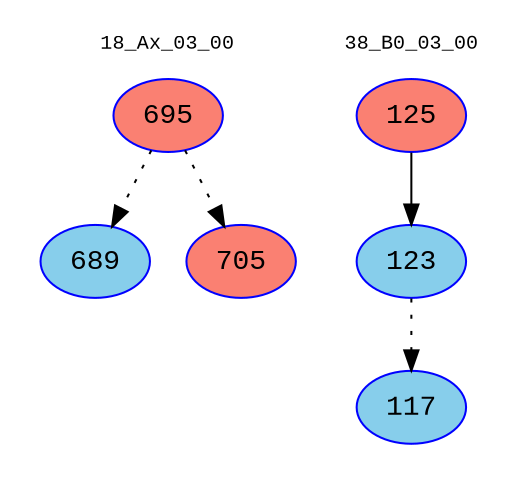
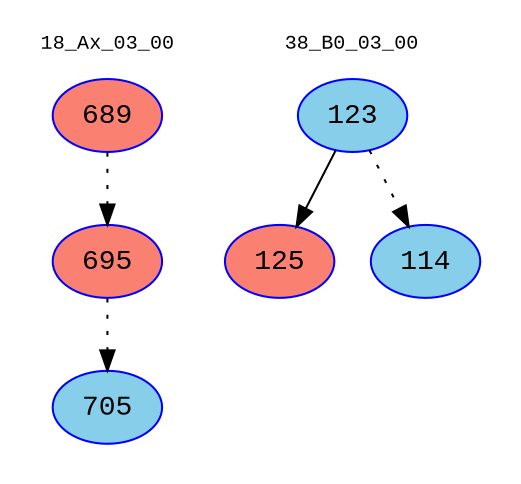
(136, 179) -> (107, 179)
(411, 179) -> (321, 179)
(95, 261) -> (107, 116)
(241, 261) -> (107, 407)
(411, 407) -> (426, 261)
